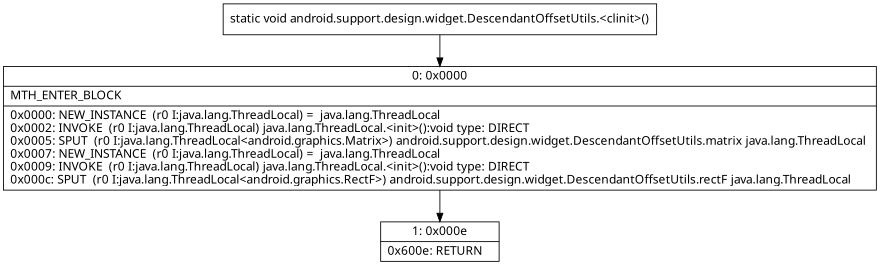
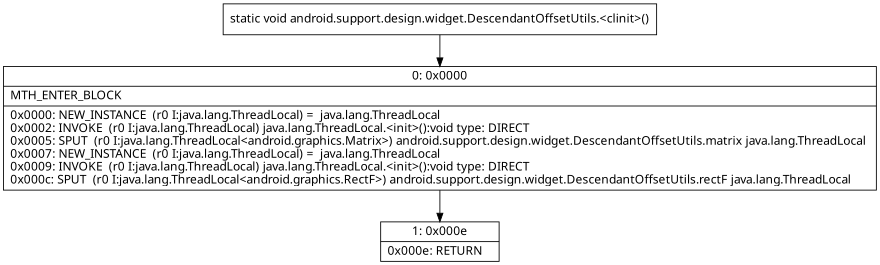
(440, 251) -> (440, 251)
